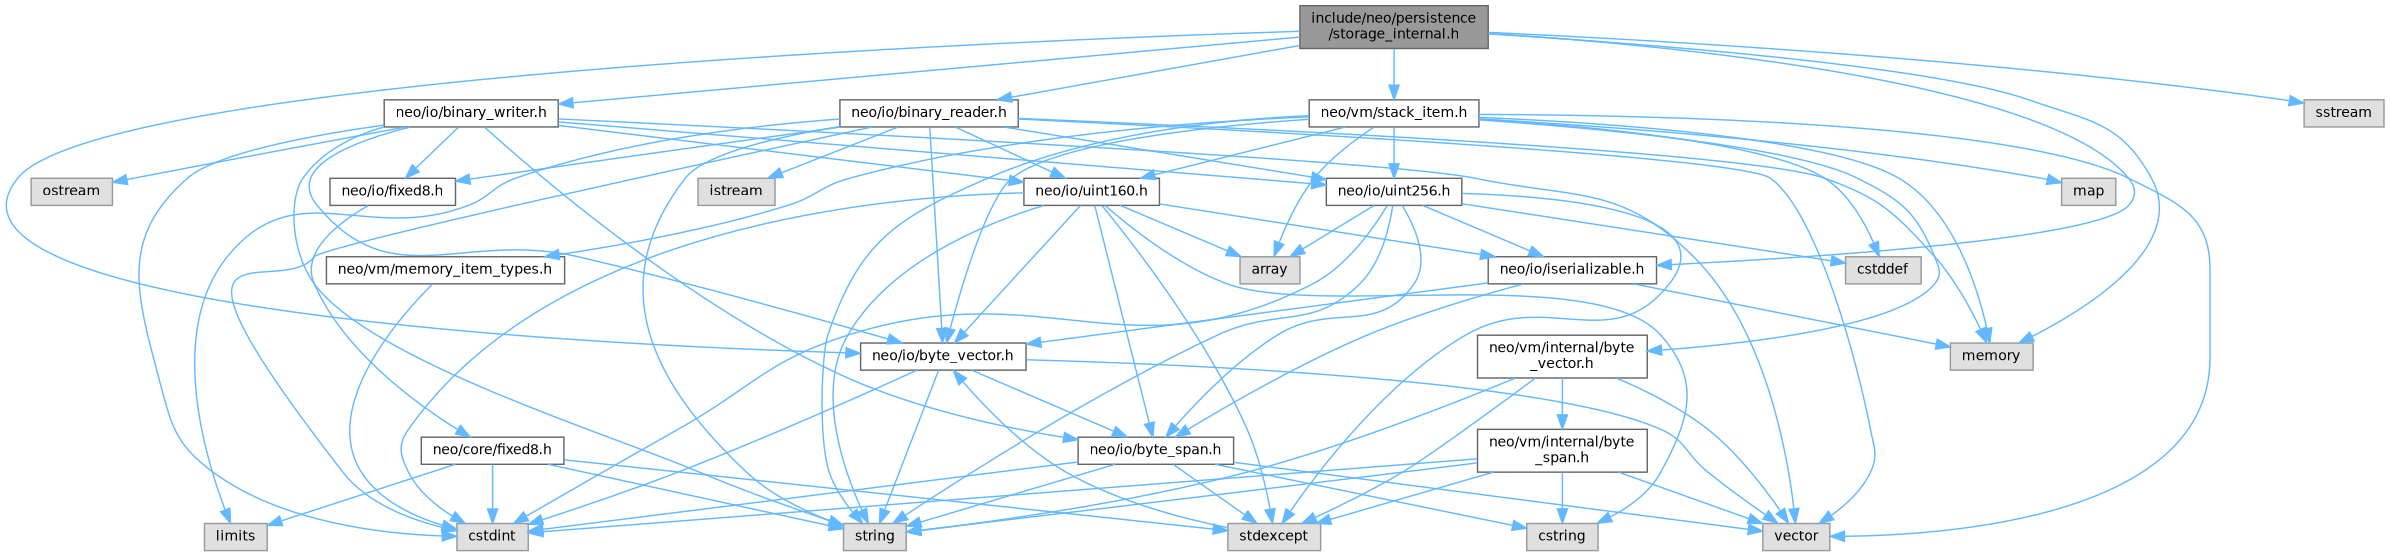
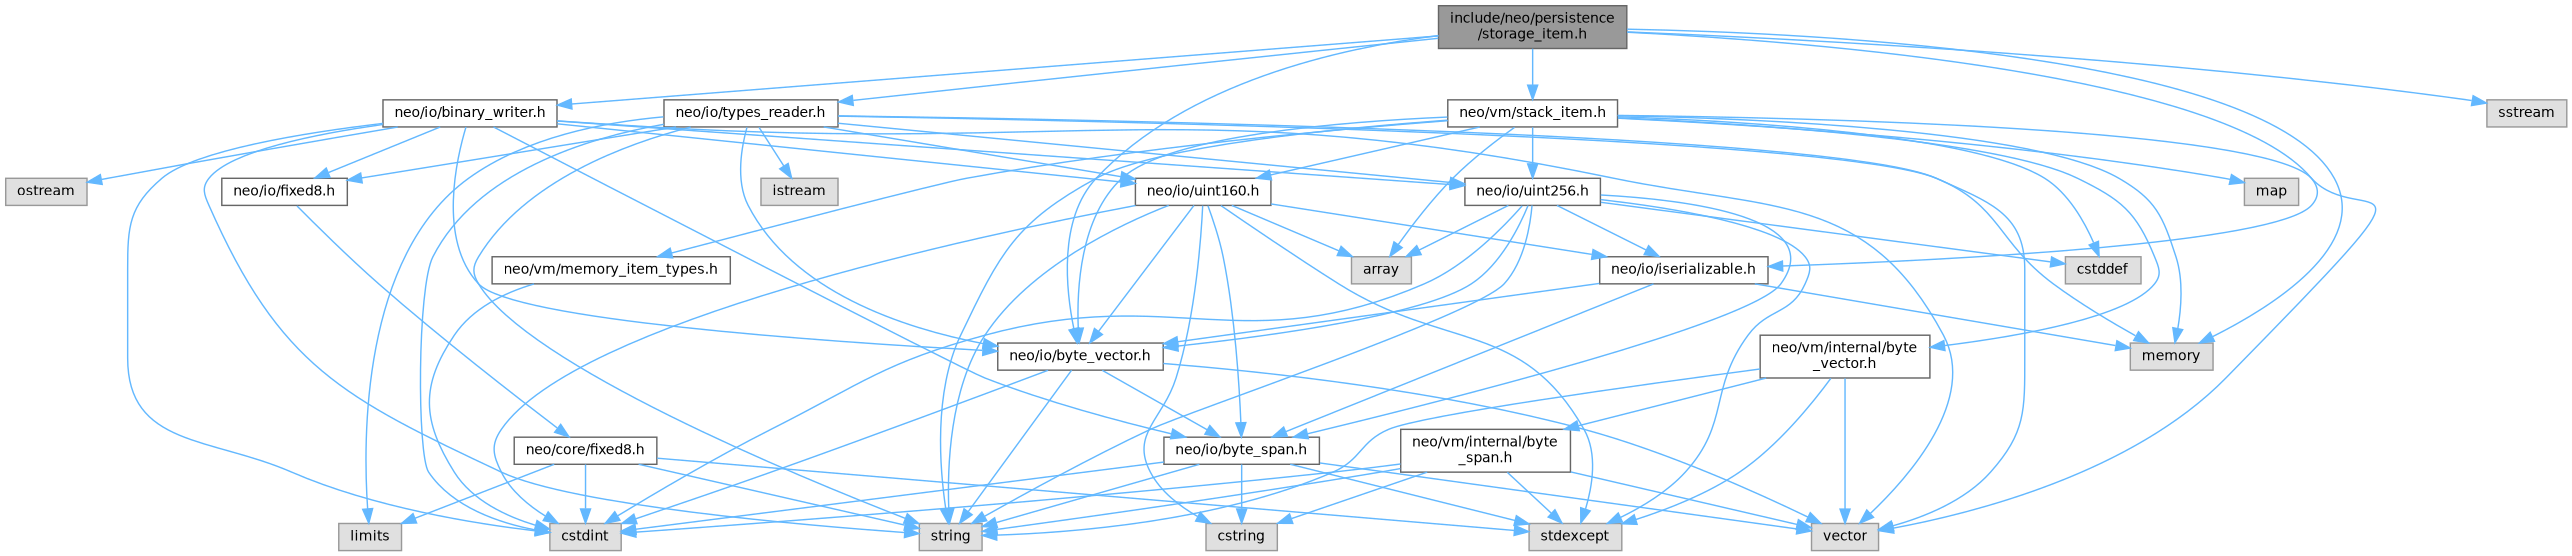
(1394, 27) -> (1533, 27)
(929, 113) -> (751, 113)
(1042, 456) -> (1452, 294)
